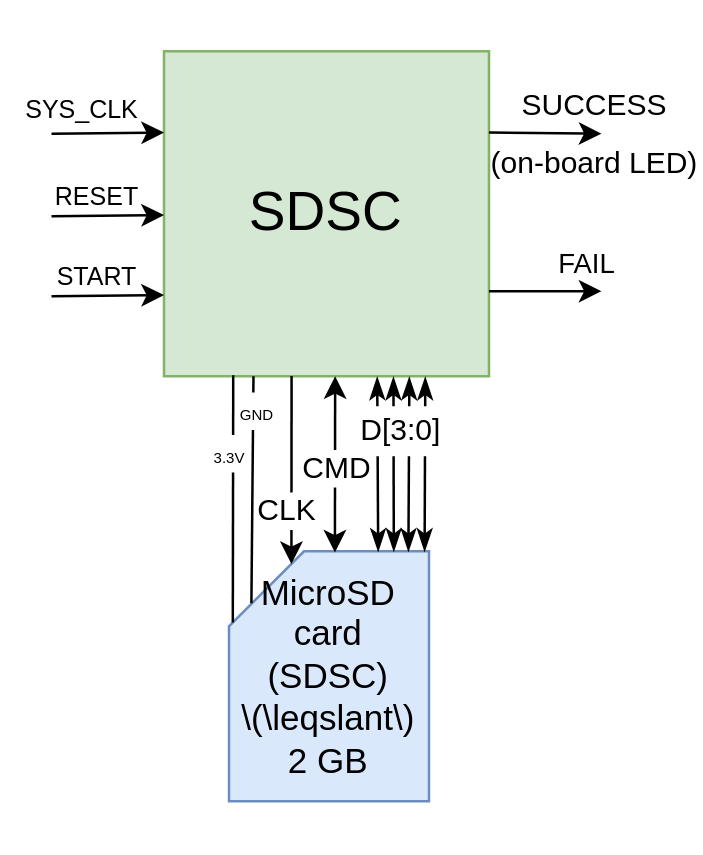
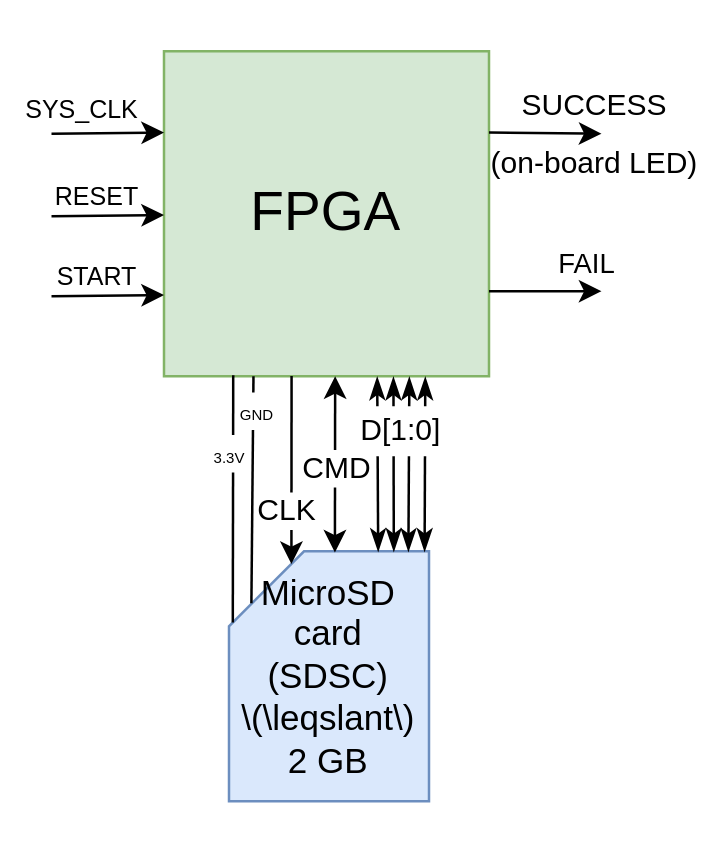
(326, 214) -> (326, 214)
(401, 431) -> (401, 431)
